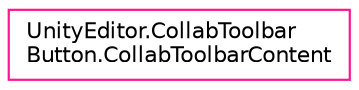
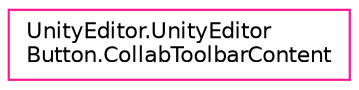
(179, 45) -> (179, 45)
